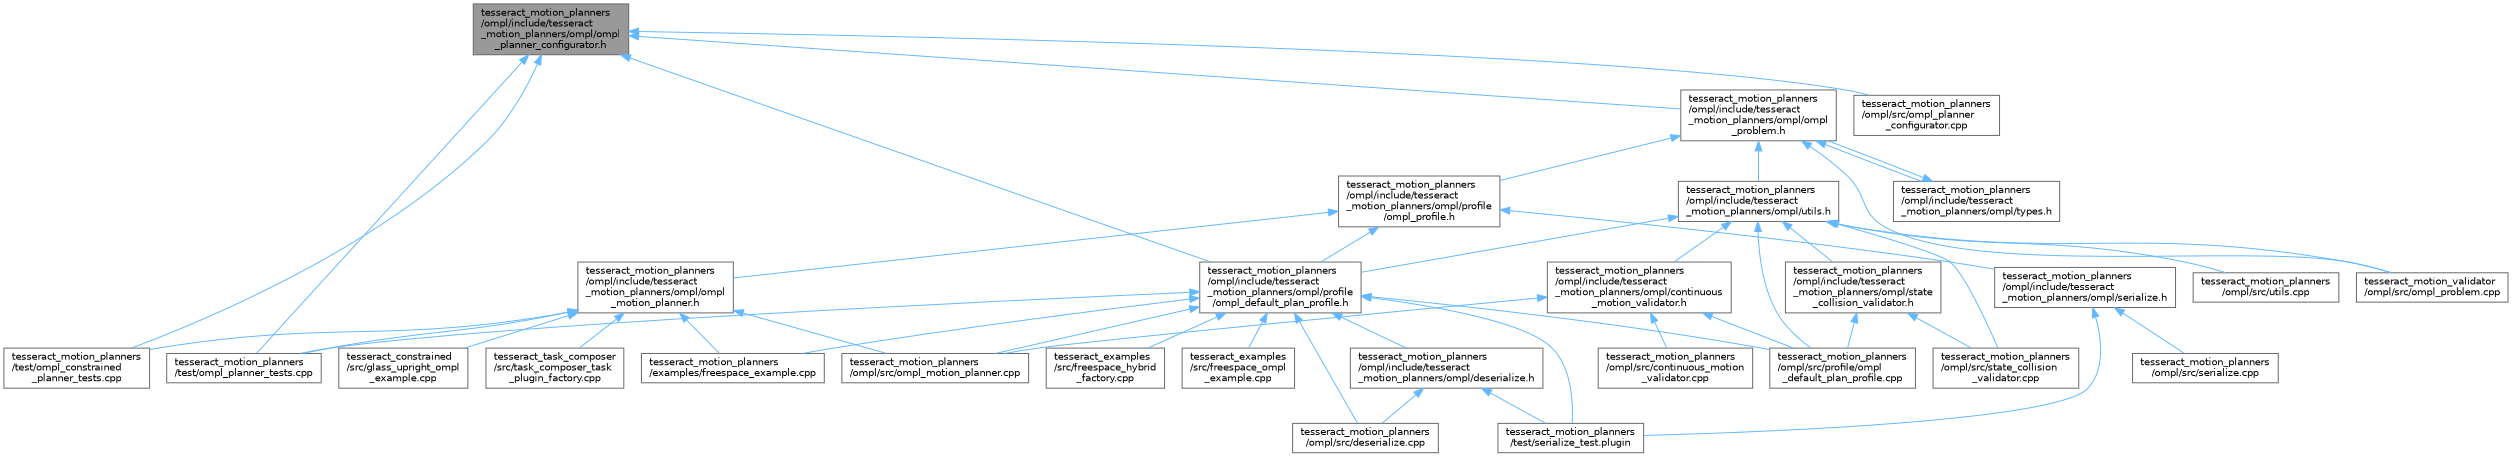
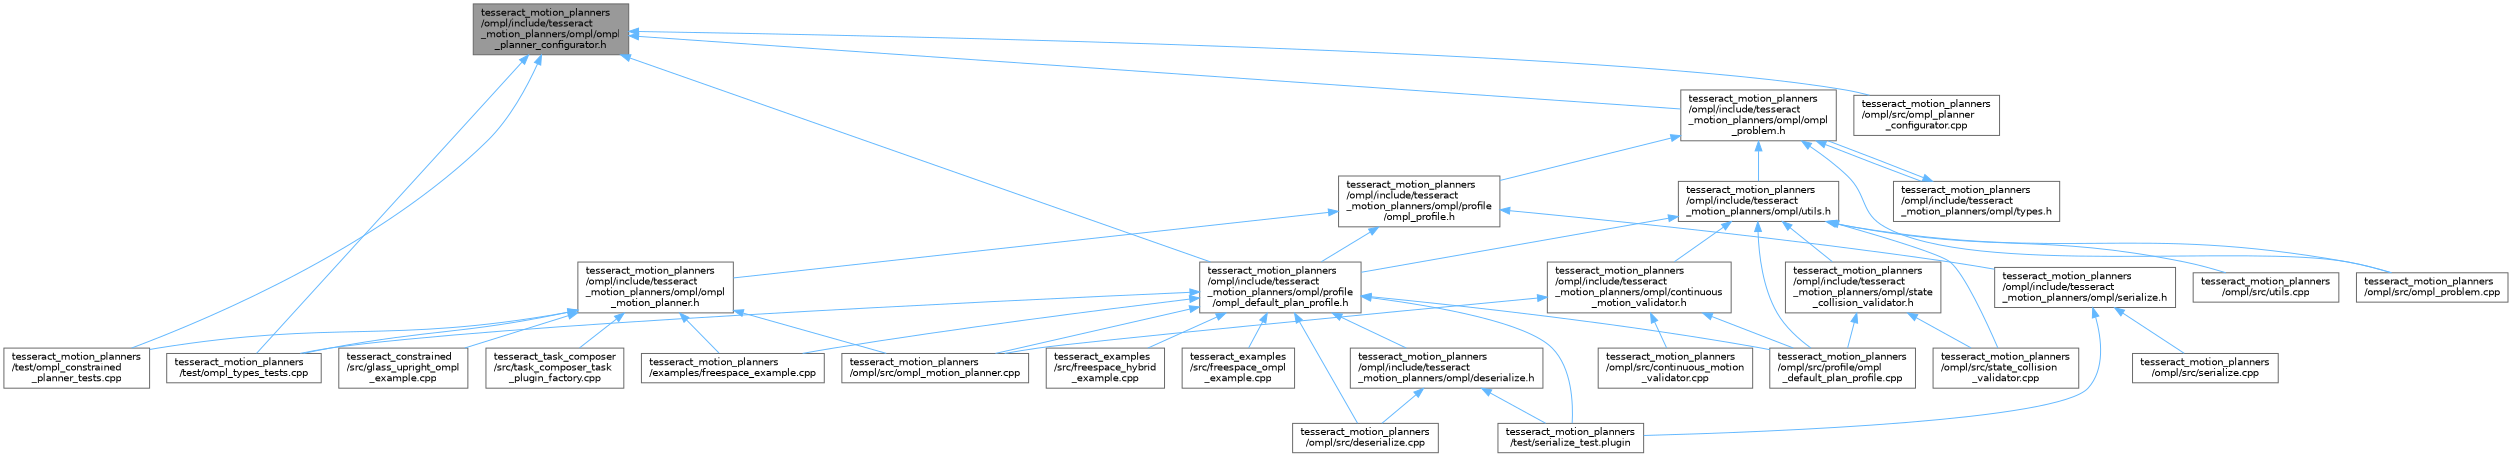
(2432, 287) -> (2432, 287)
(244, 368) -> (244, 368)
(1105, 368) -> (1105, 368)
